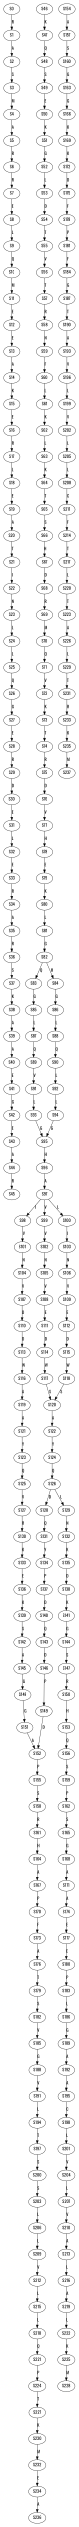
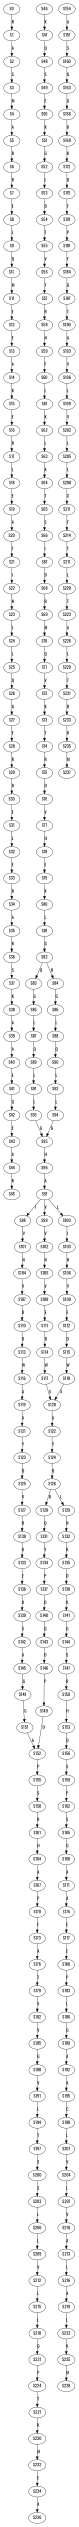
(45, 549) -> (45, 549)
(35, 1076) -> (35, 1076)
